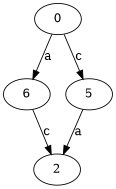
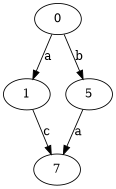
(79, 57) -> (80, 57)
(27, 94) -> (27, 94)
(57, 170) -> (57, 170)
